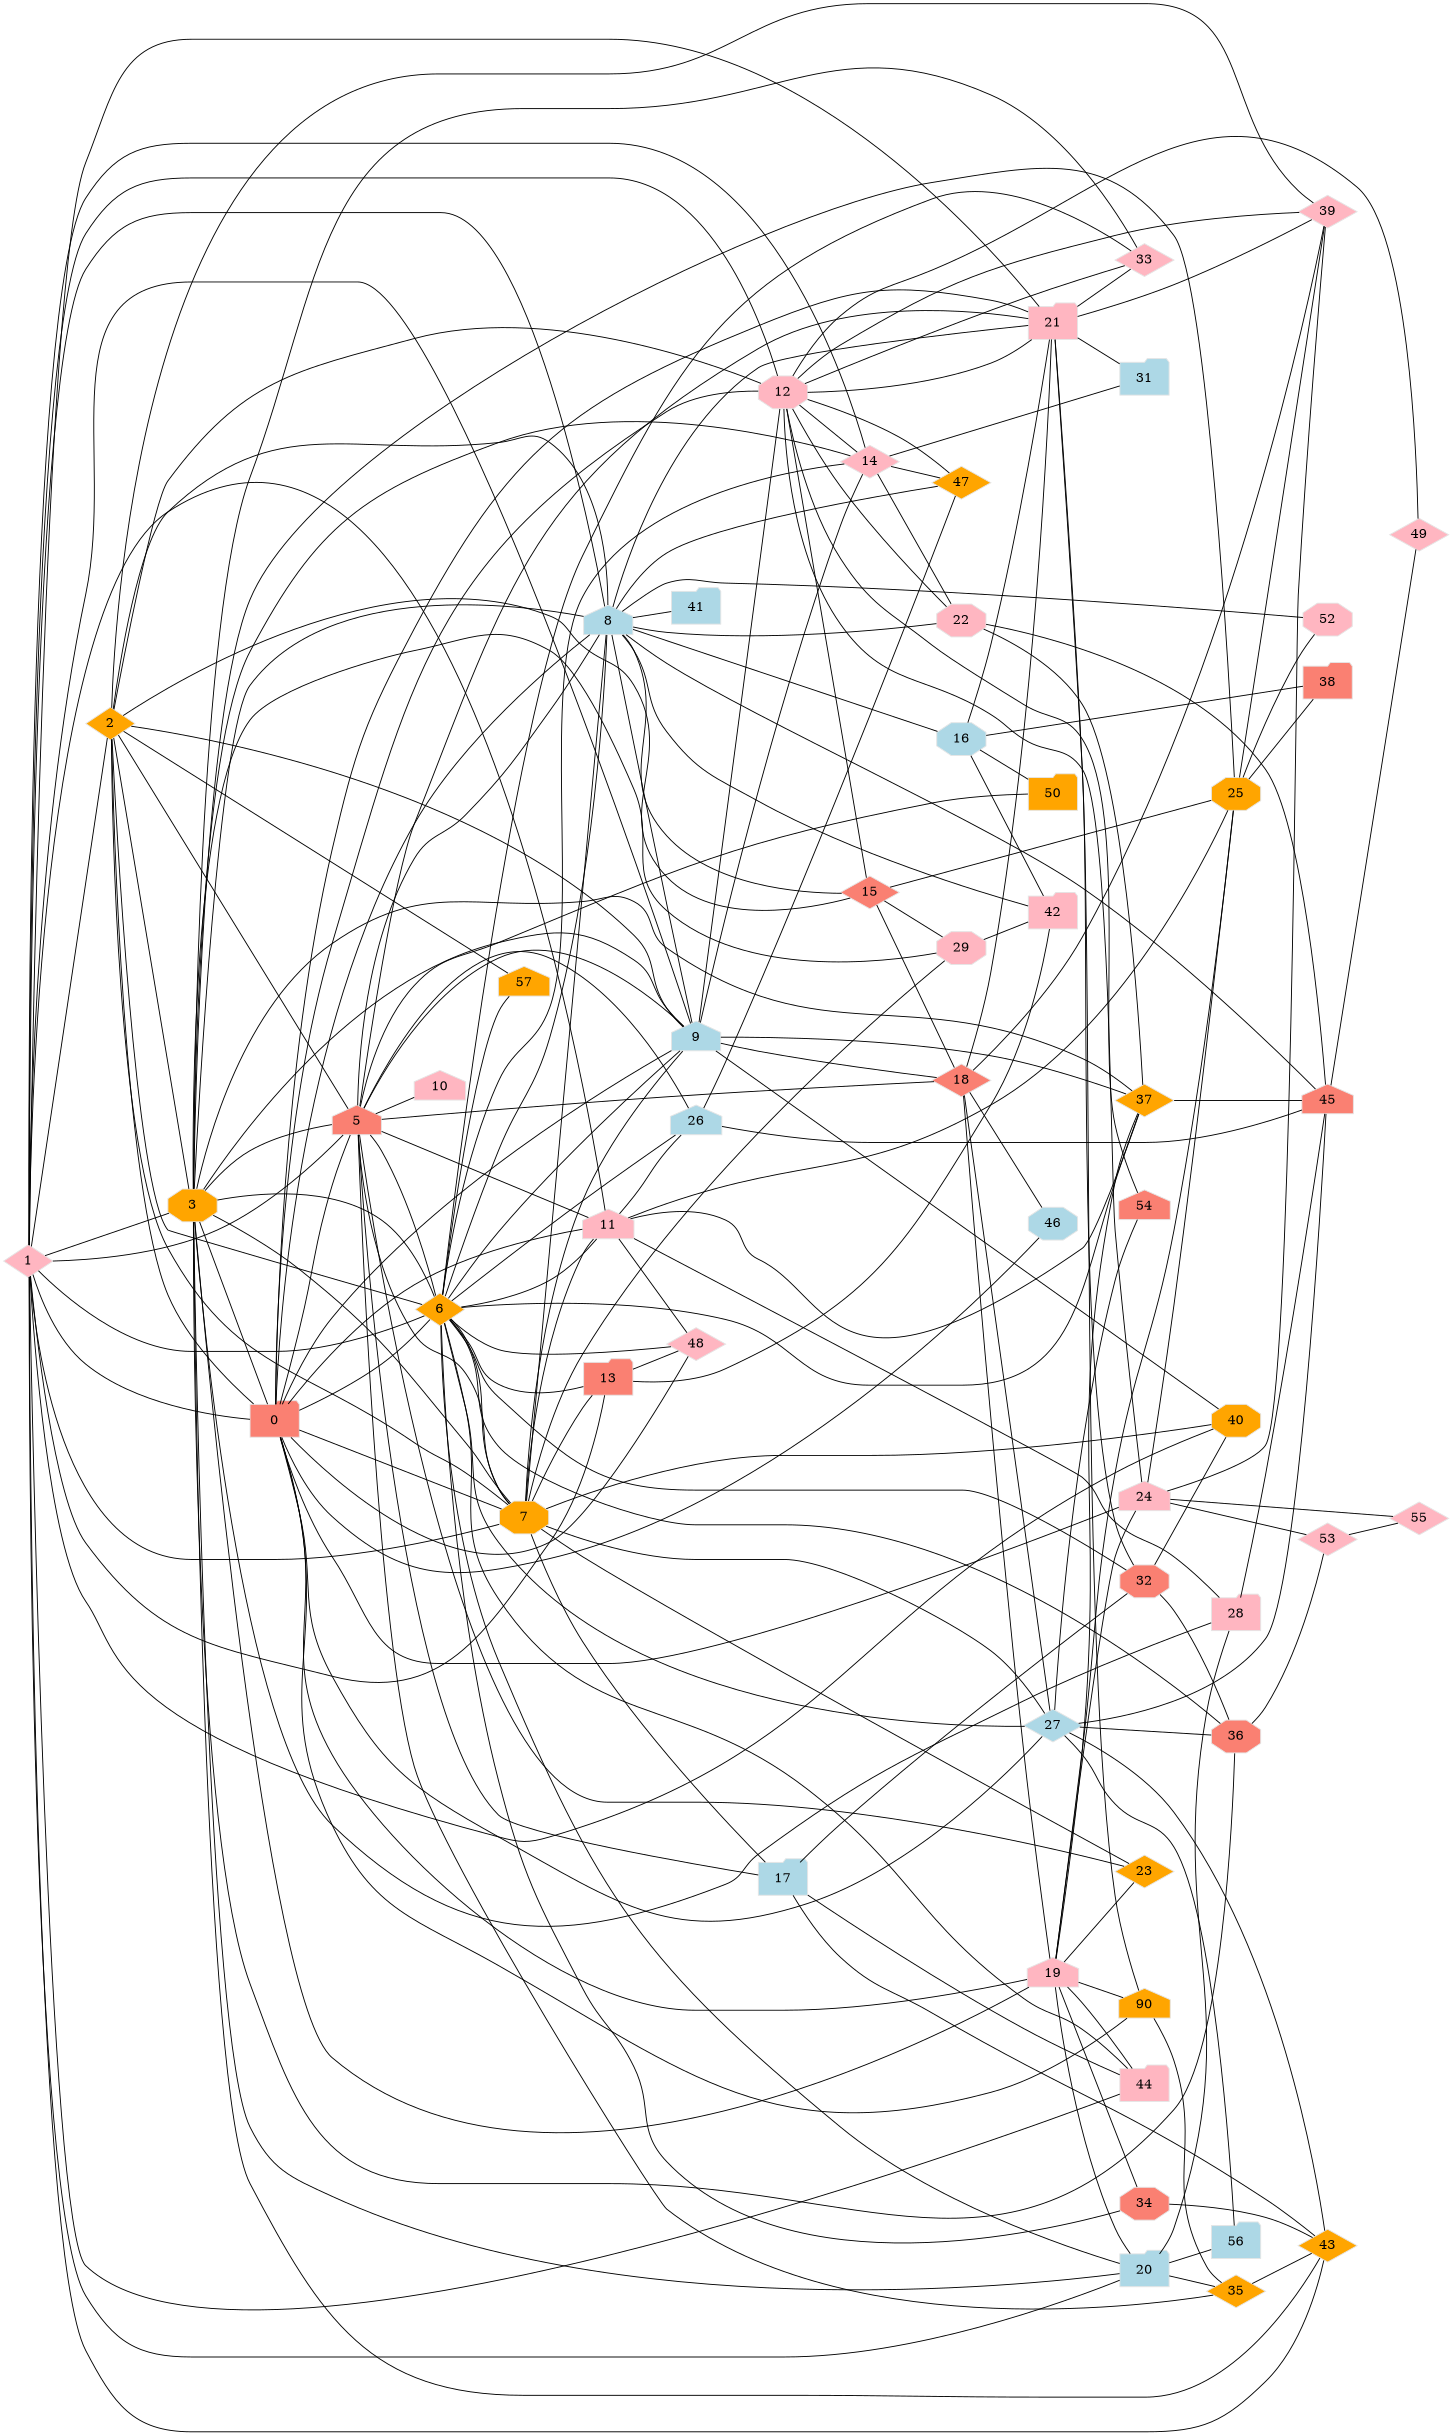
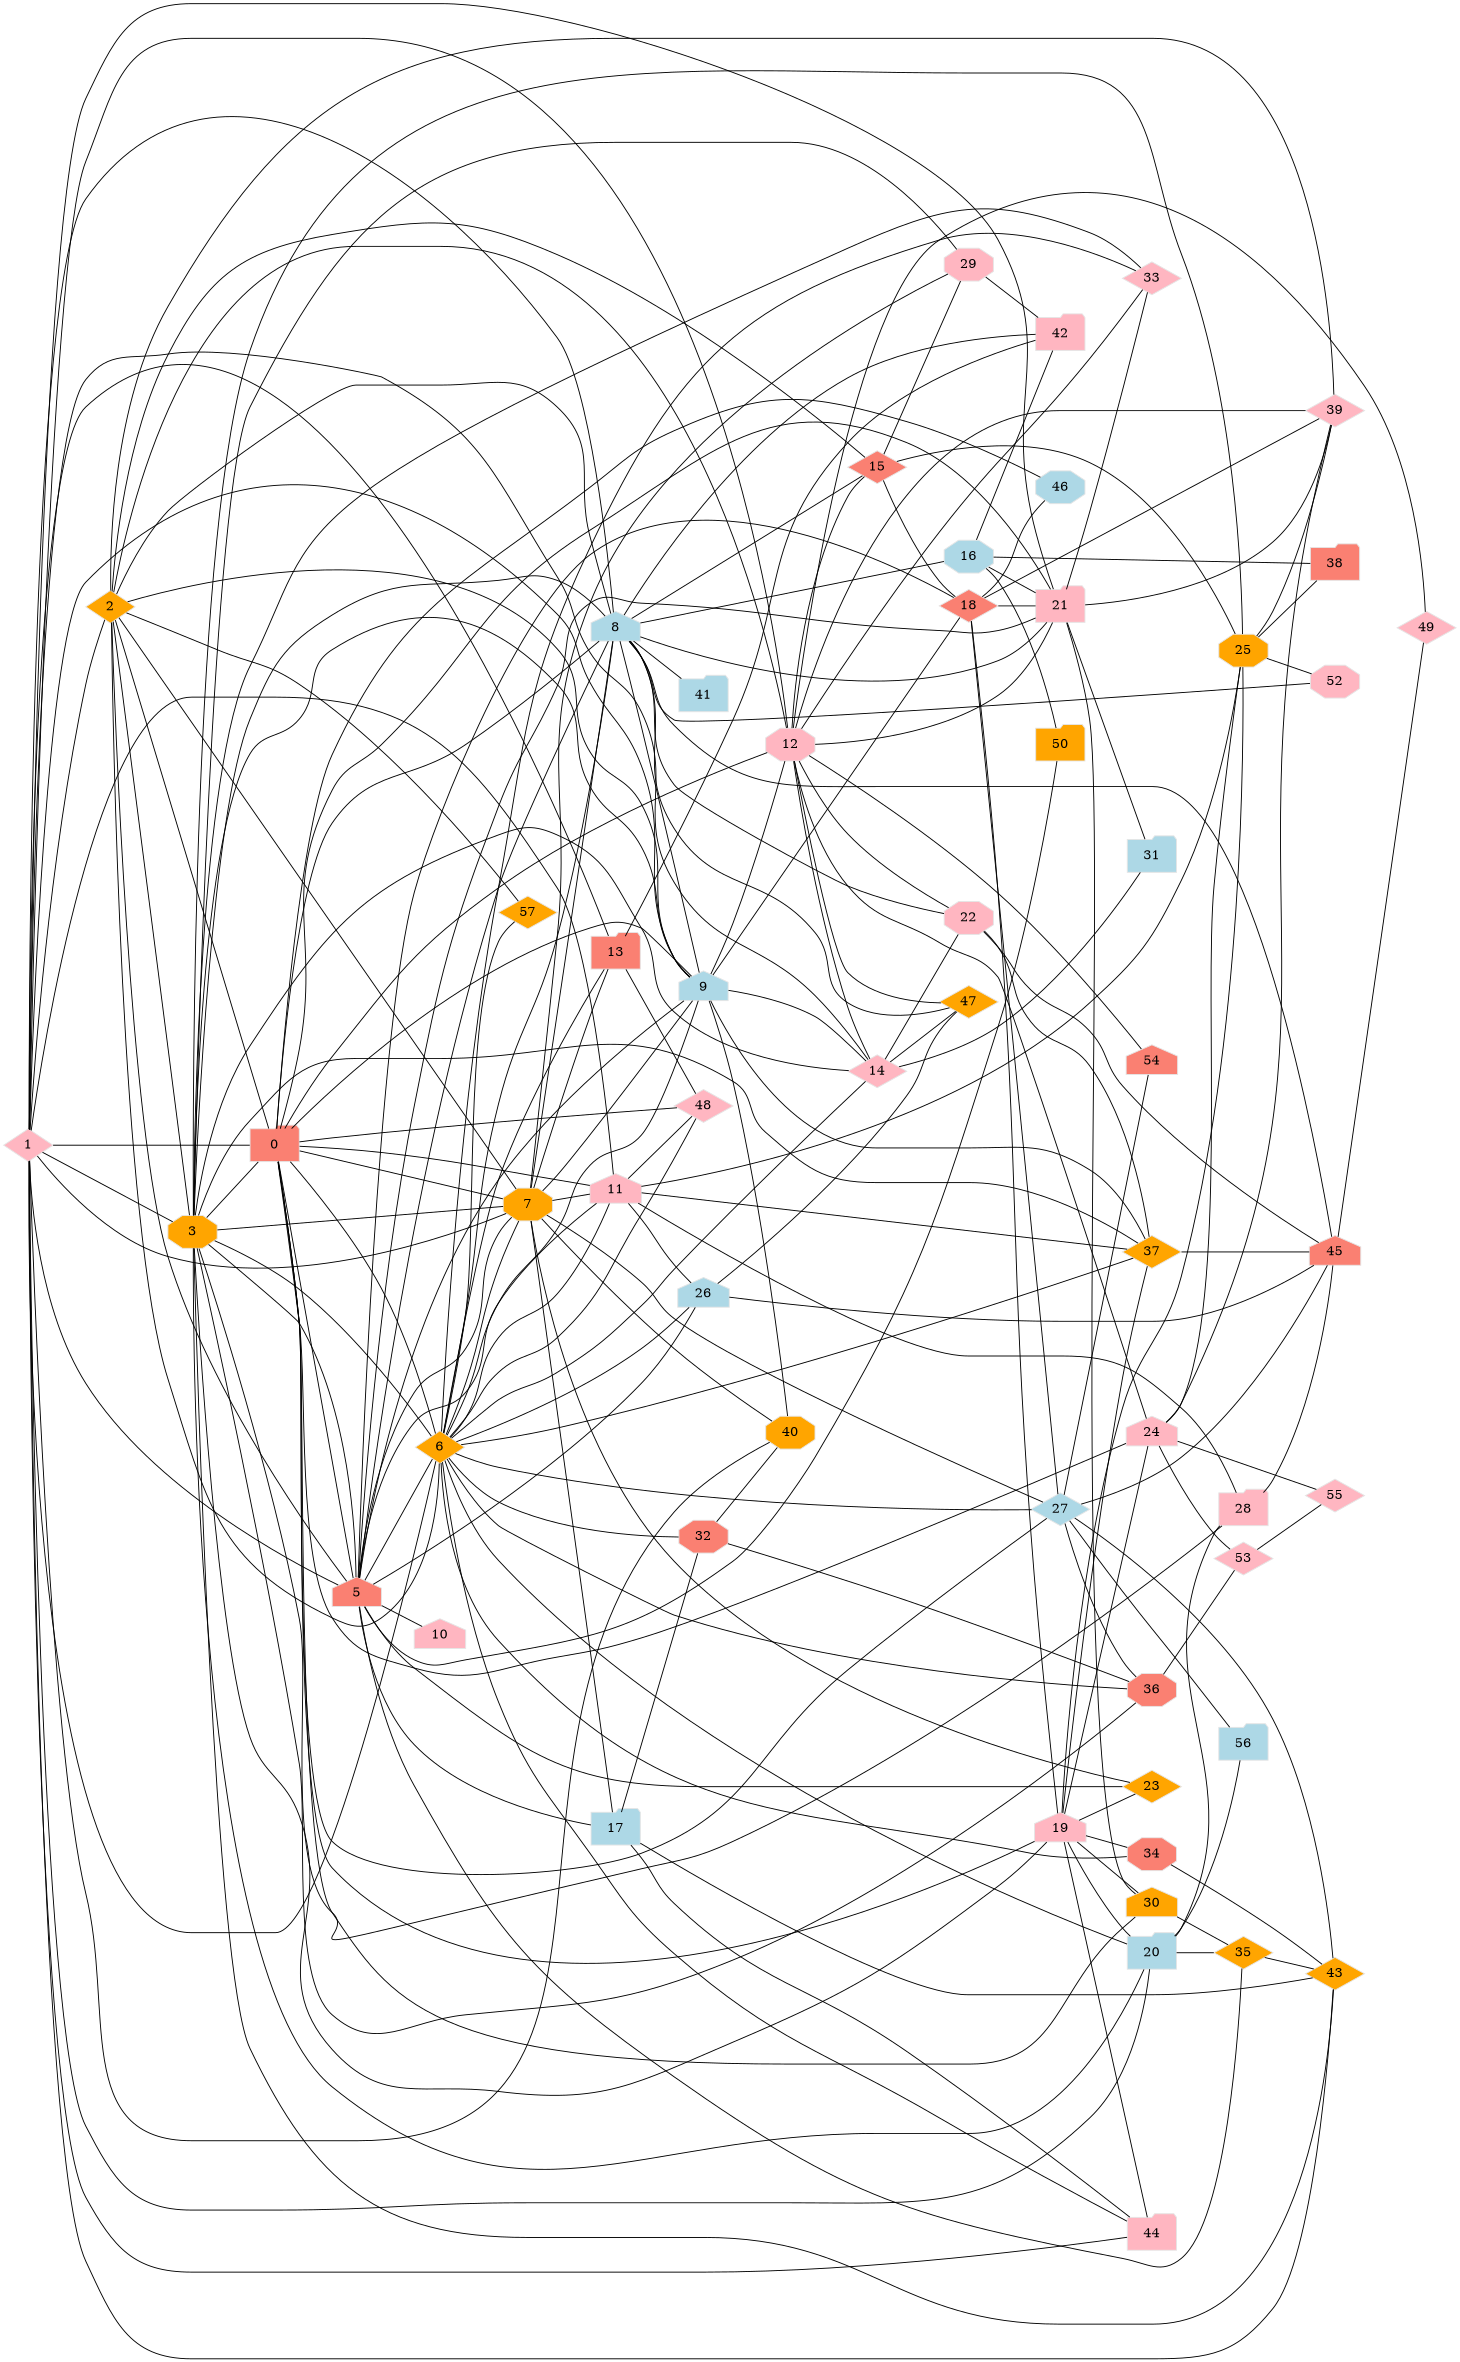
(1086, 955) -> none
(524, 983) -> (528, 913)
(1144, 2005) -> (1152, 1903)
